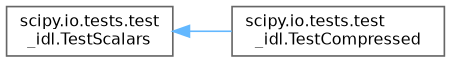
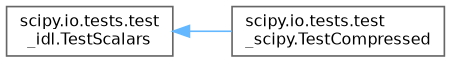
(338, 31) -> (338, 31)
